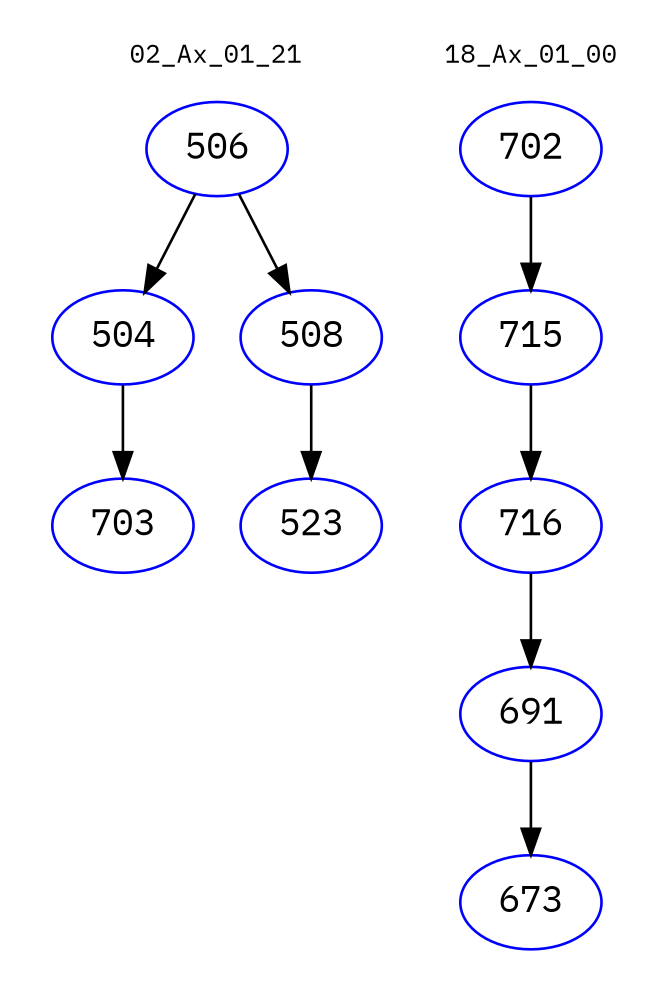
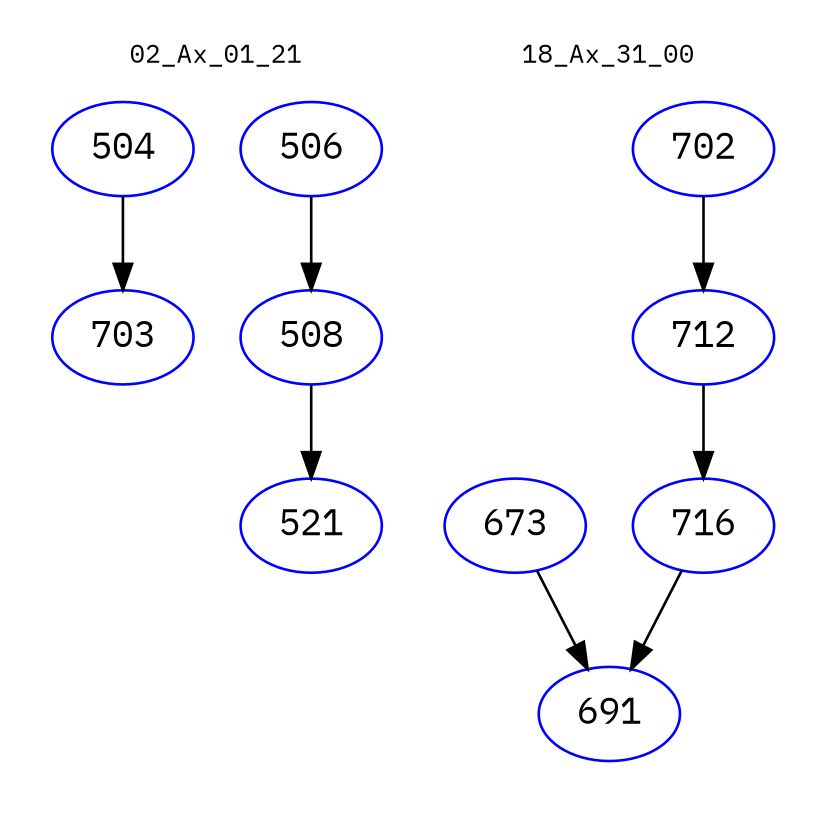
(532, 56) -> (609, 56)
(176, 232) -> none
(531, 337) -> (704, 337)
(311, 526) -> (311, 526)
(531, 795) -> (556, 608)
